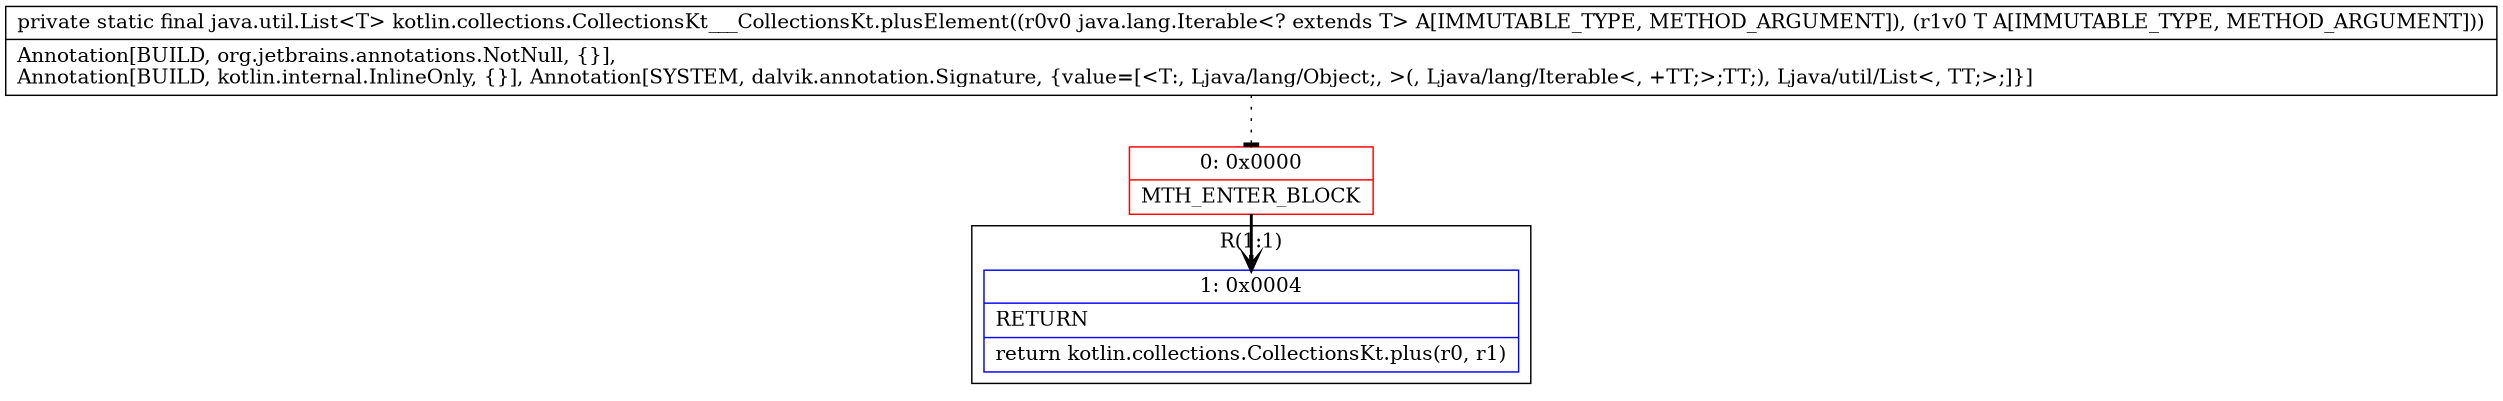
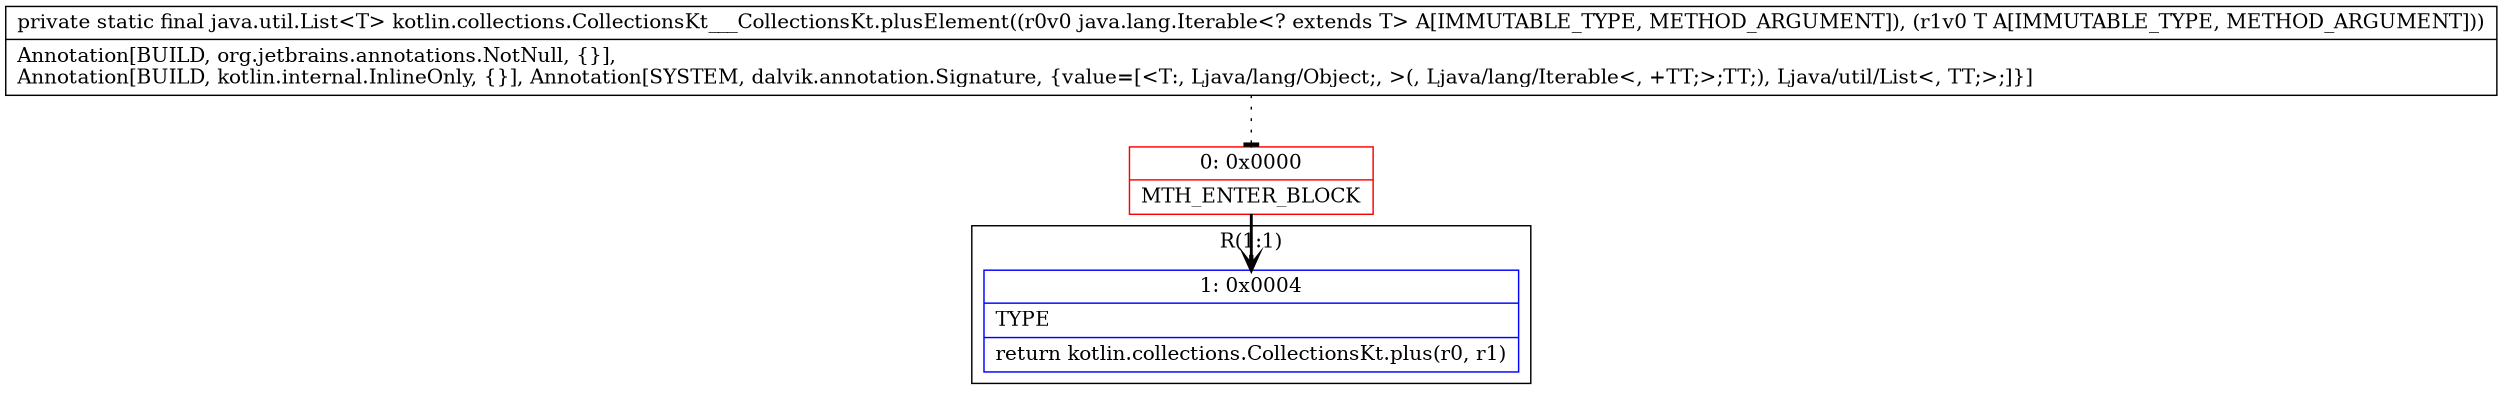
(1042, 320) -> (1023, 320)
